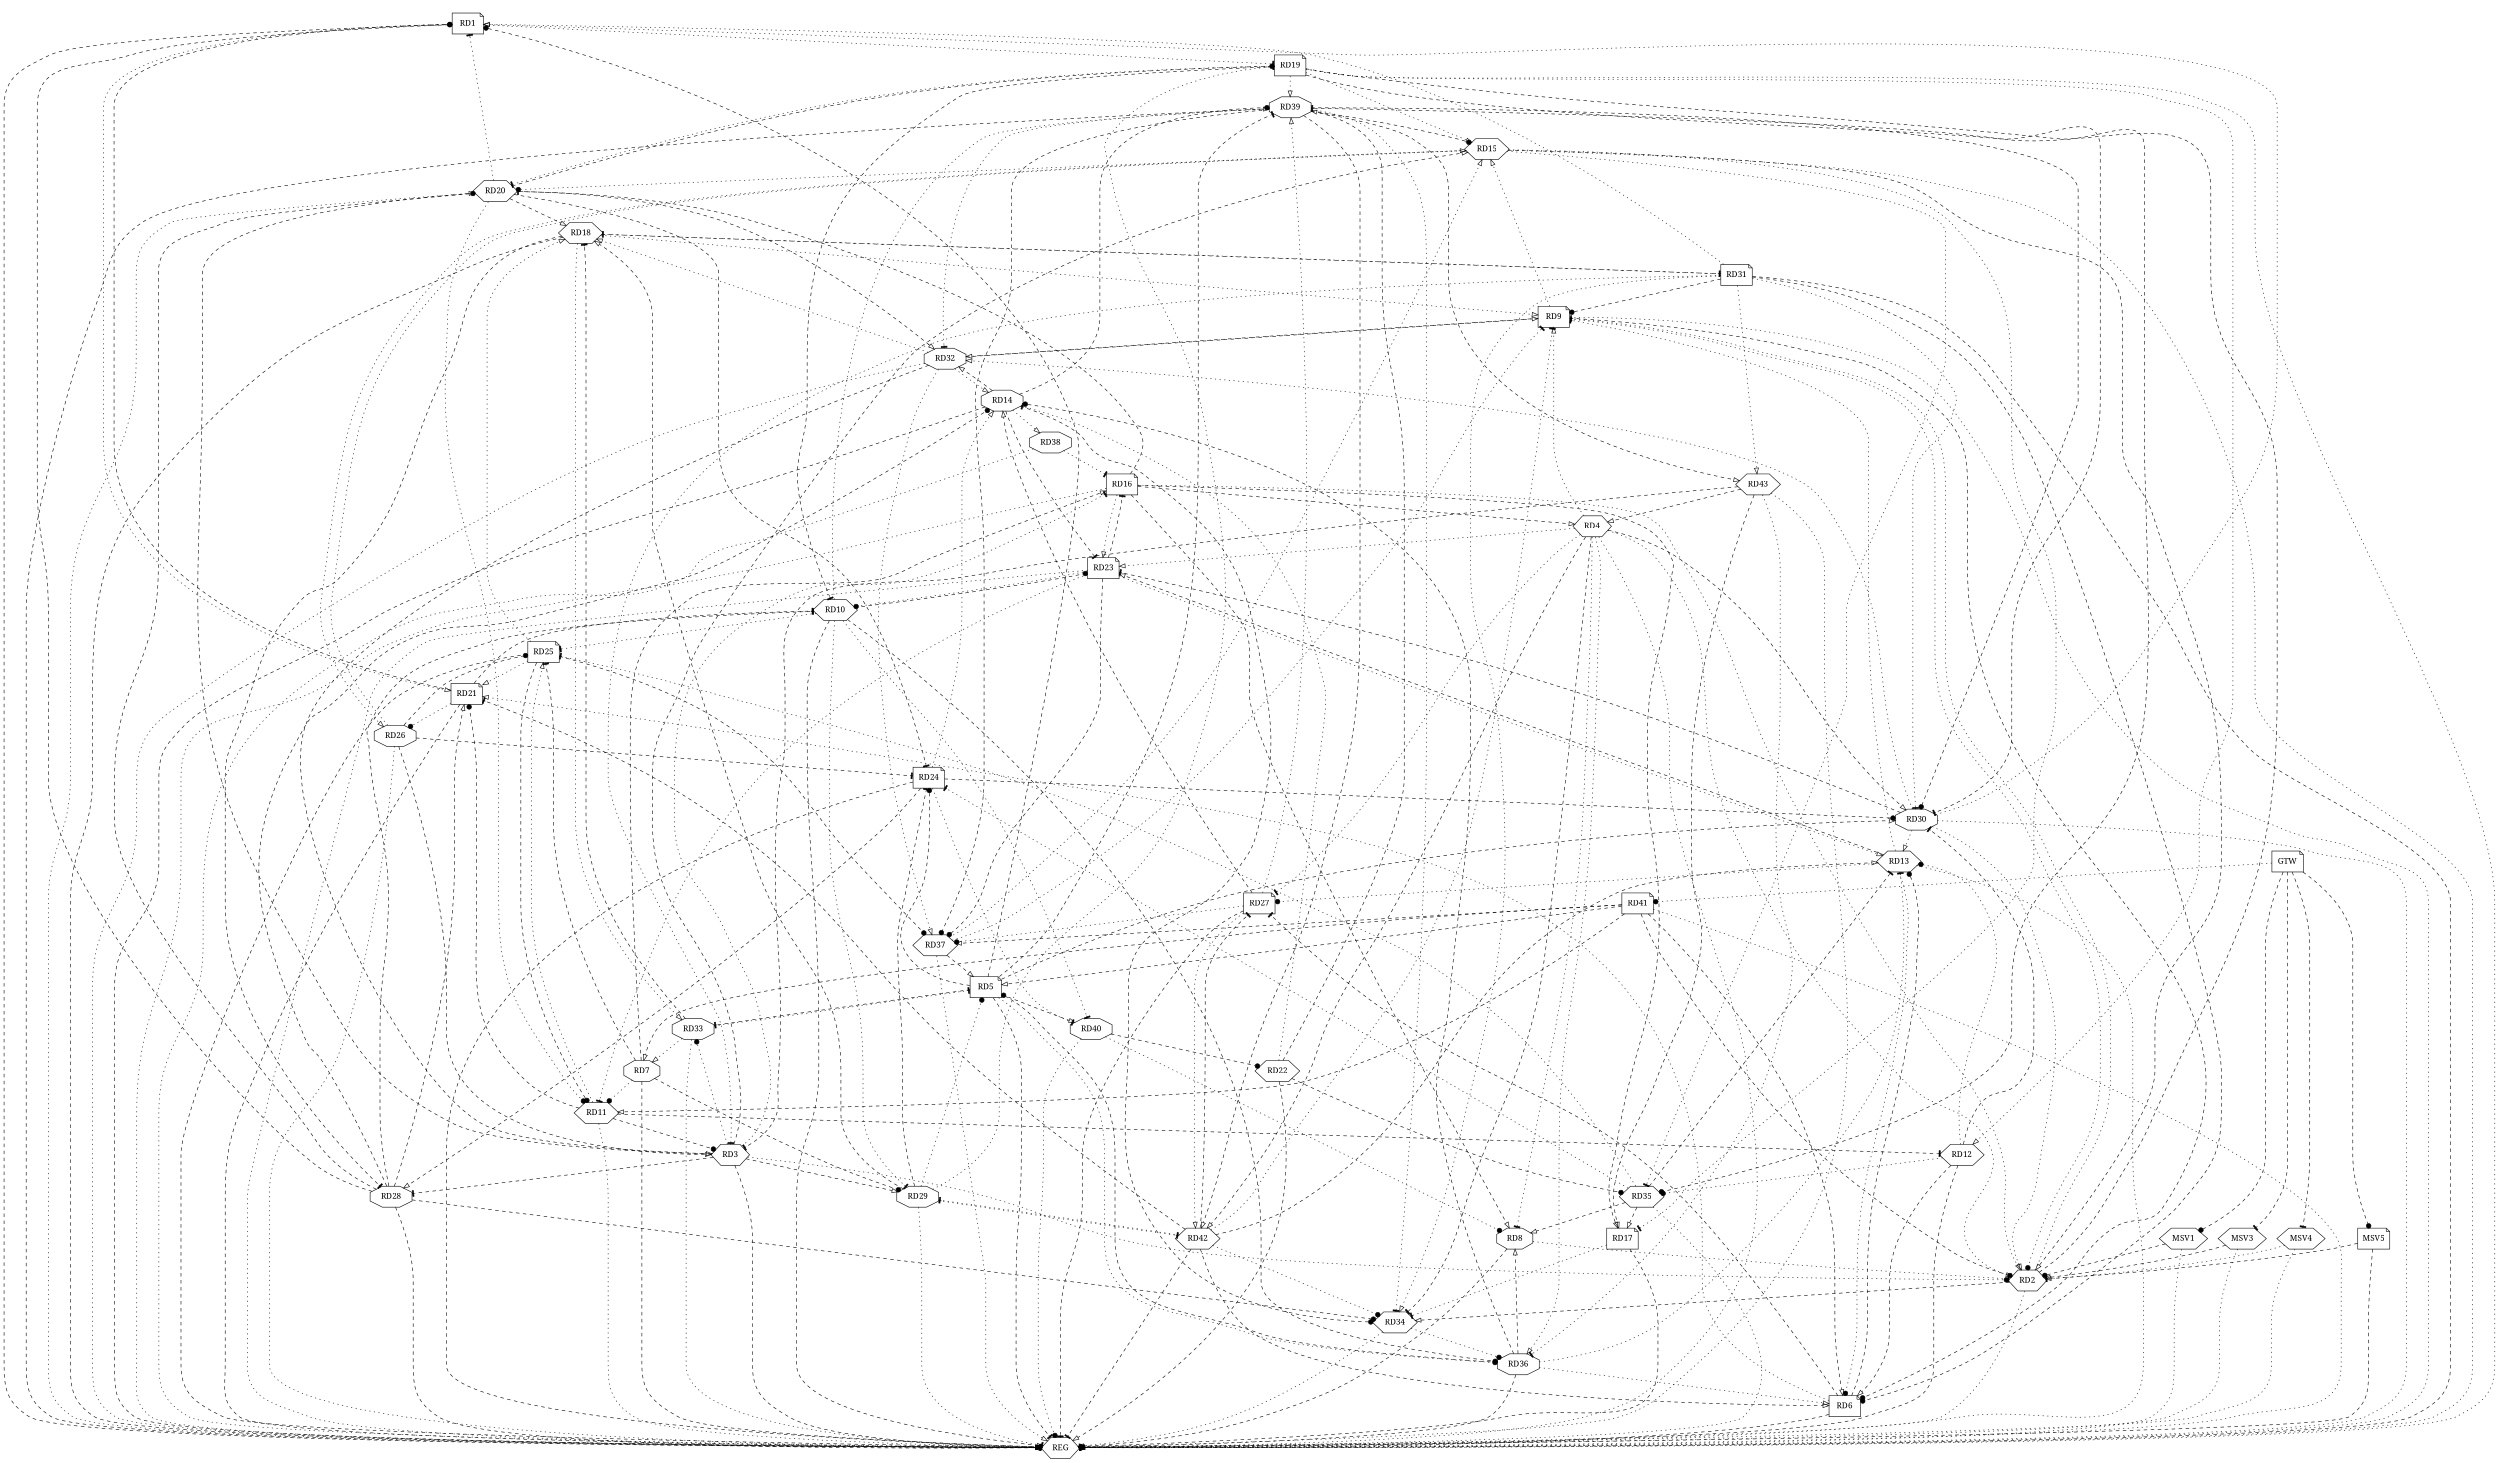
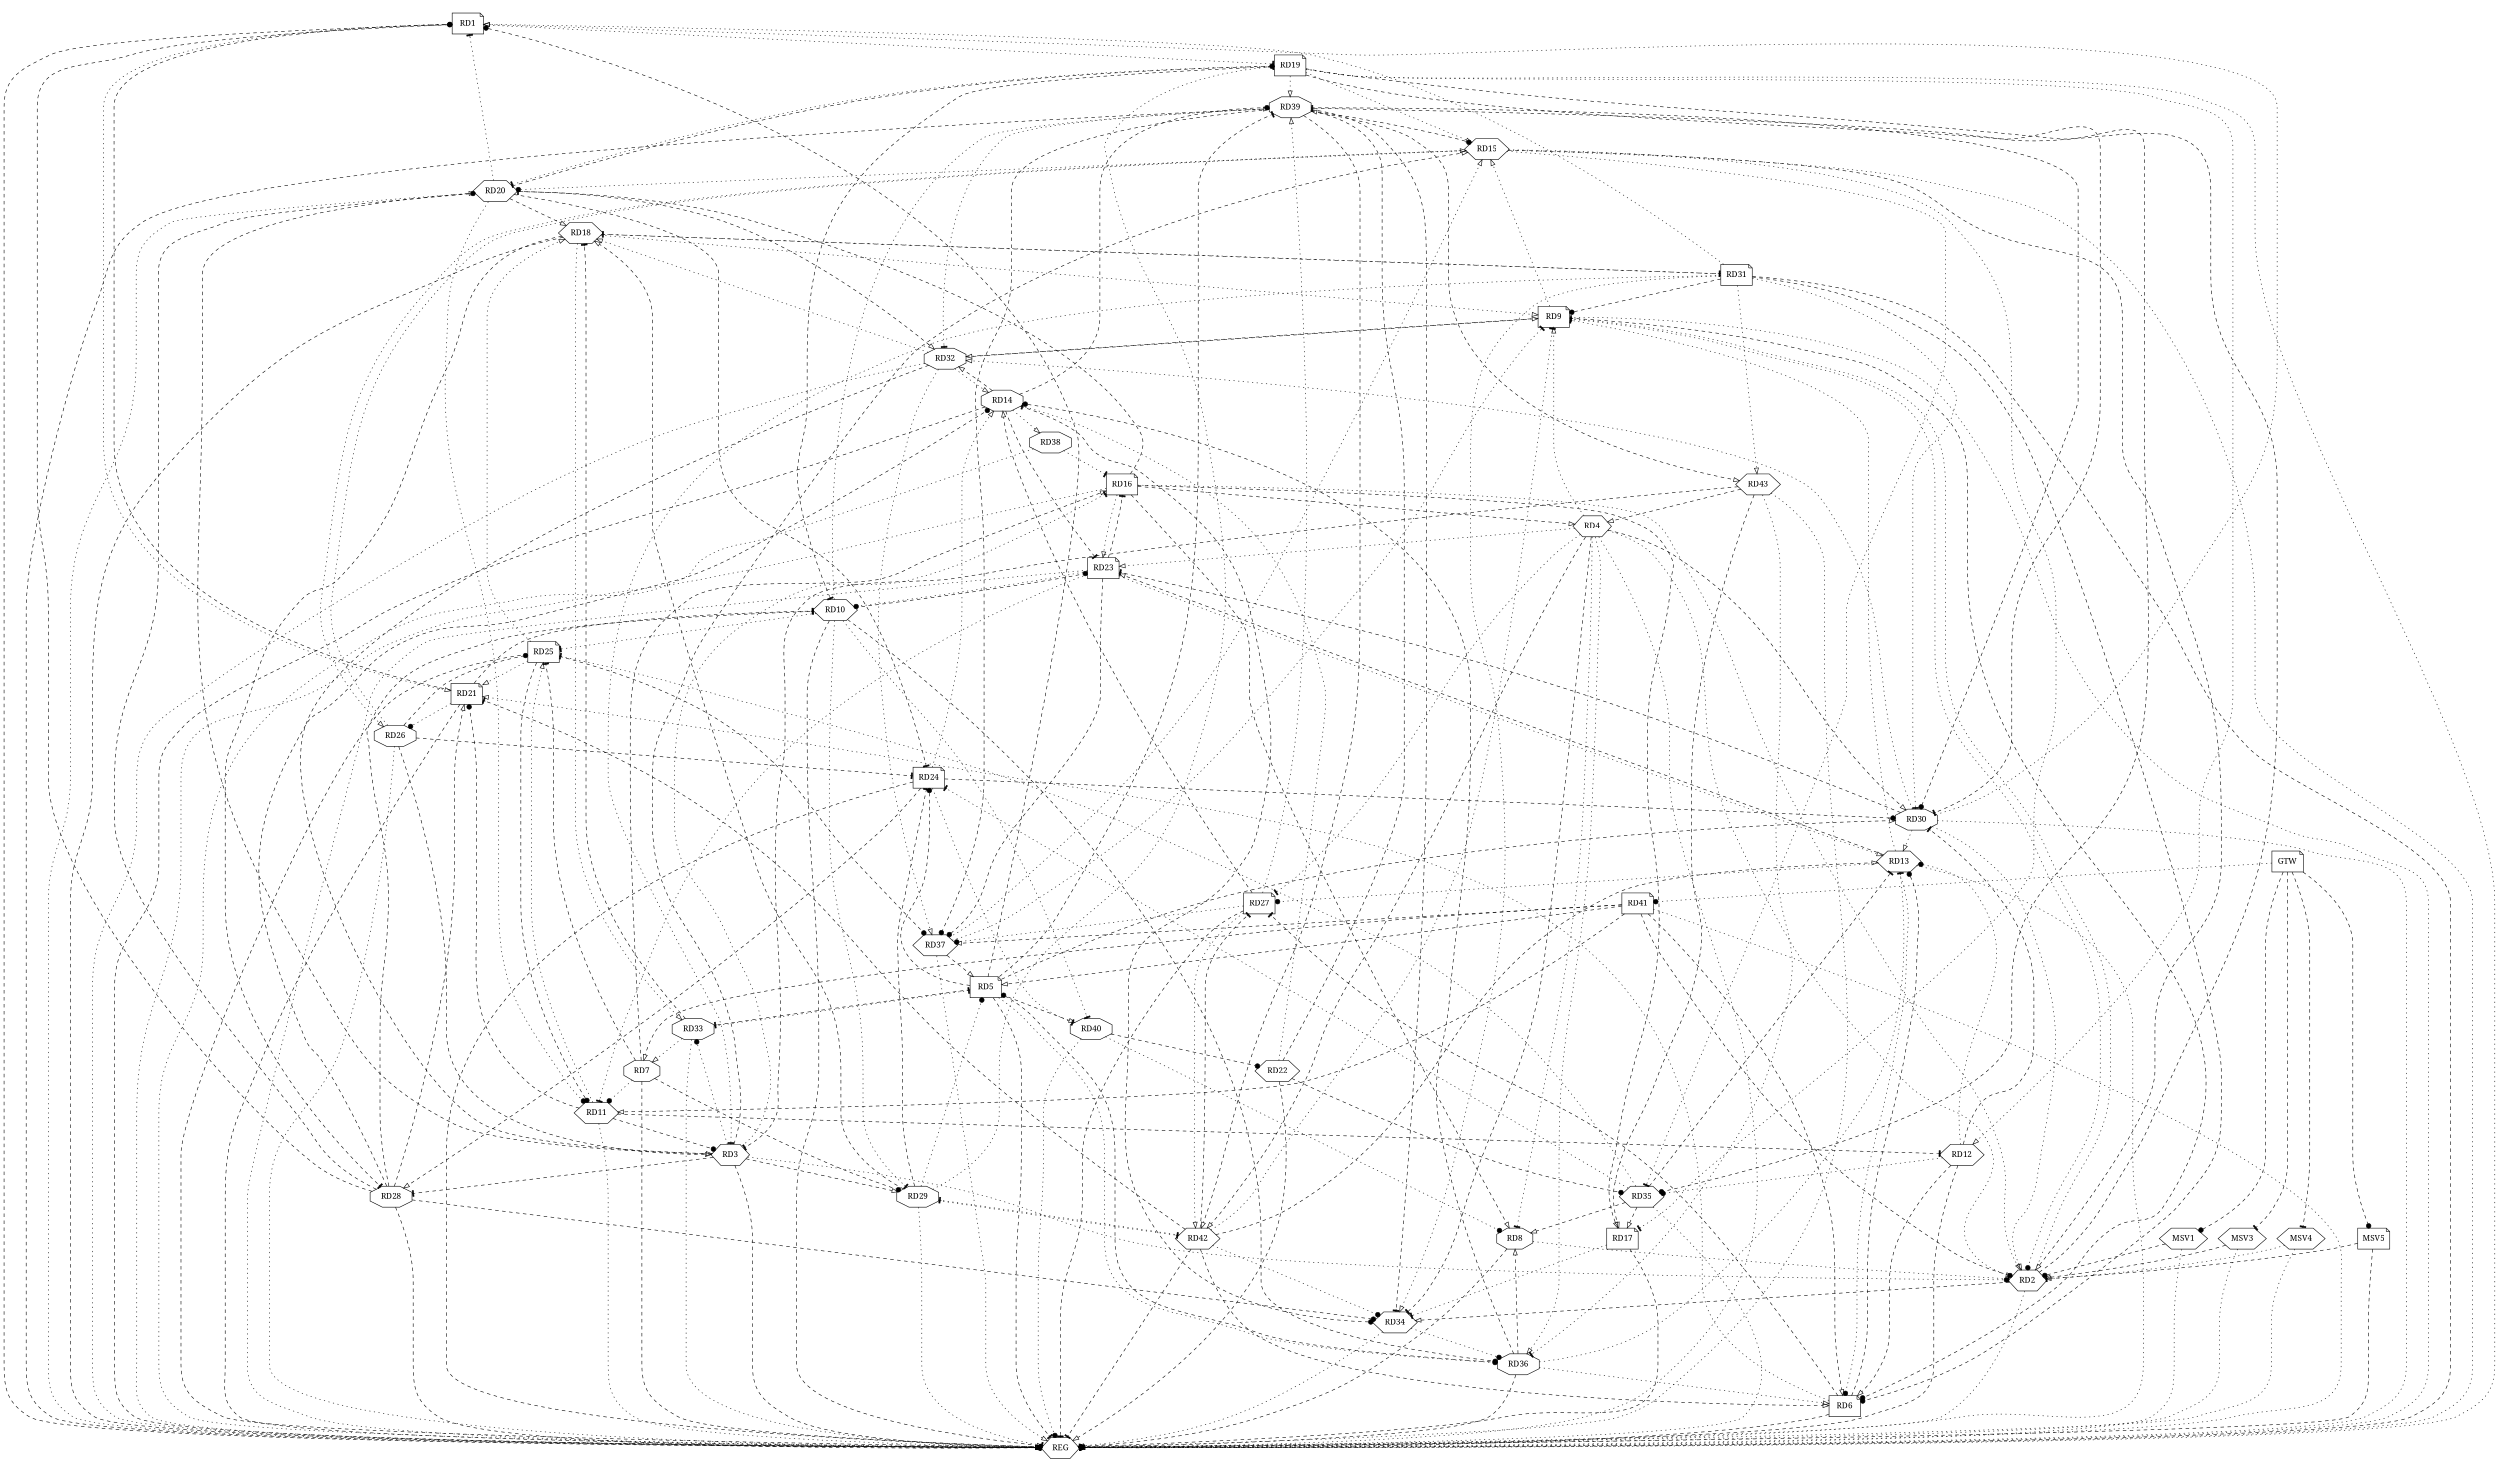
(1426, 679) -> (1426, 679)
